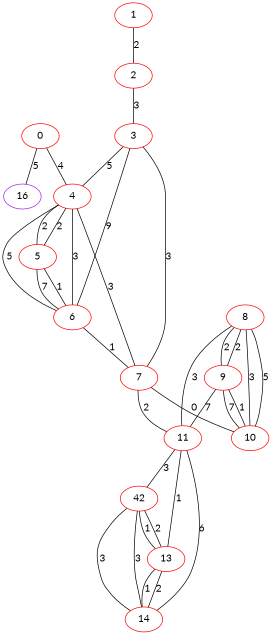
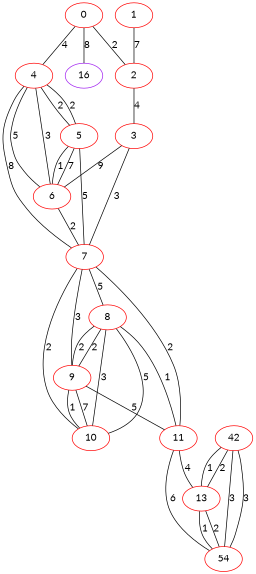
(137, 45) -> (137, 45)
none -> (109, 46)
(137, 106) -> (137, 106)
(36, 166) -> (87, 45)
(103, 166) -> none
none -> (82, 197)
none -> (96, 287)
(111, 287) -> (11, 166)
none -> (74, 317)
(112, 348) -> (73, 227)
(195, 378) -> (168, 378)
(194, 408) -> (49, 348)
(208, 408) -> (134, 408)
(161, 468) -> none
(179, 499) -> (188, 468)
(144, 619) -> (224, 559)
